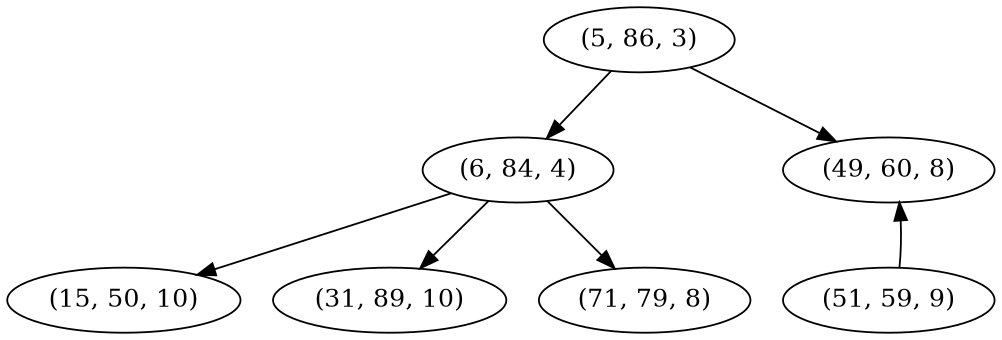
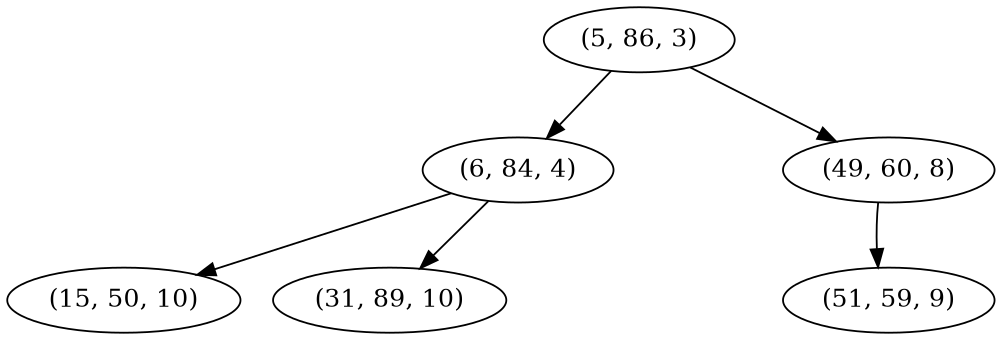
(901, 244) -> (877, 226)
(645, 300) -> none
